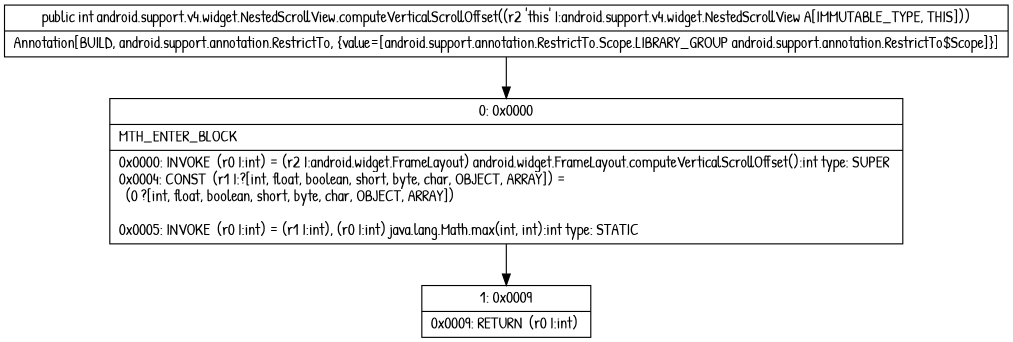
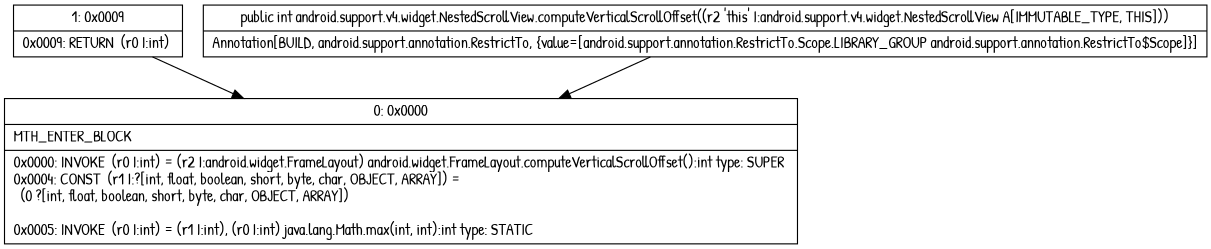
(506, 259) -> (193, 75)
